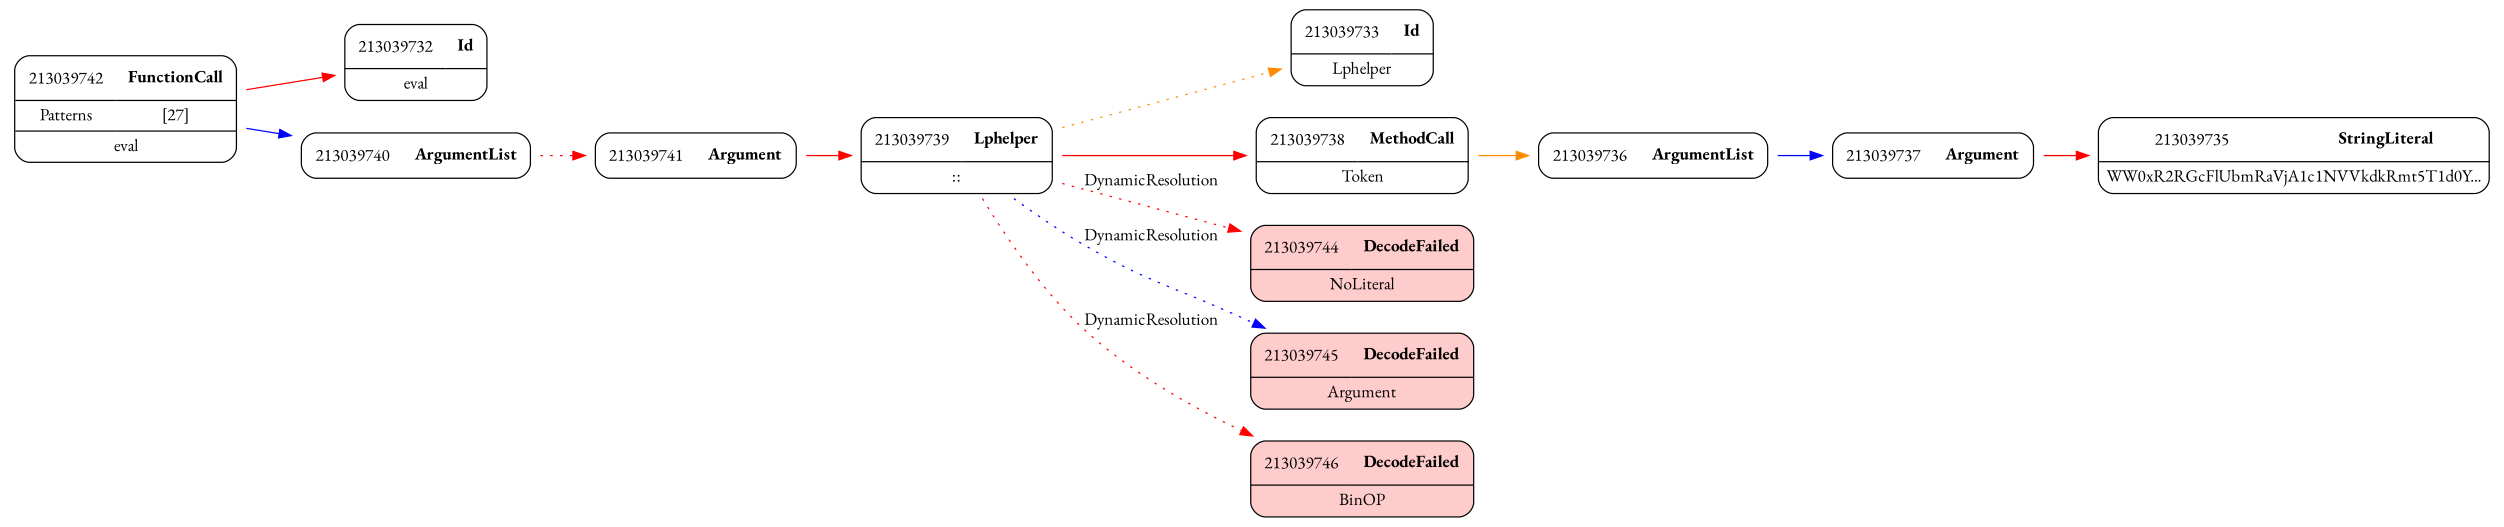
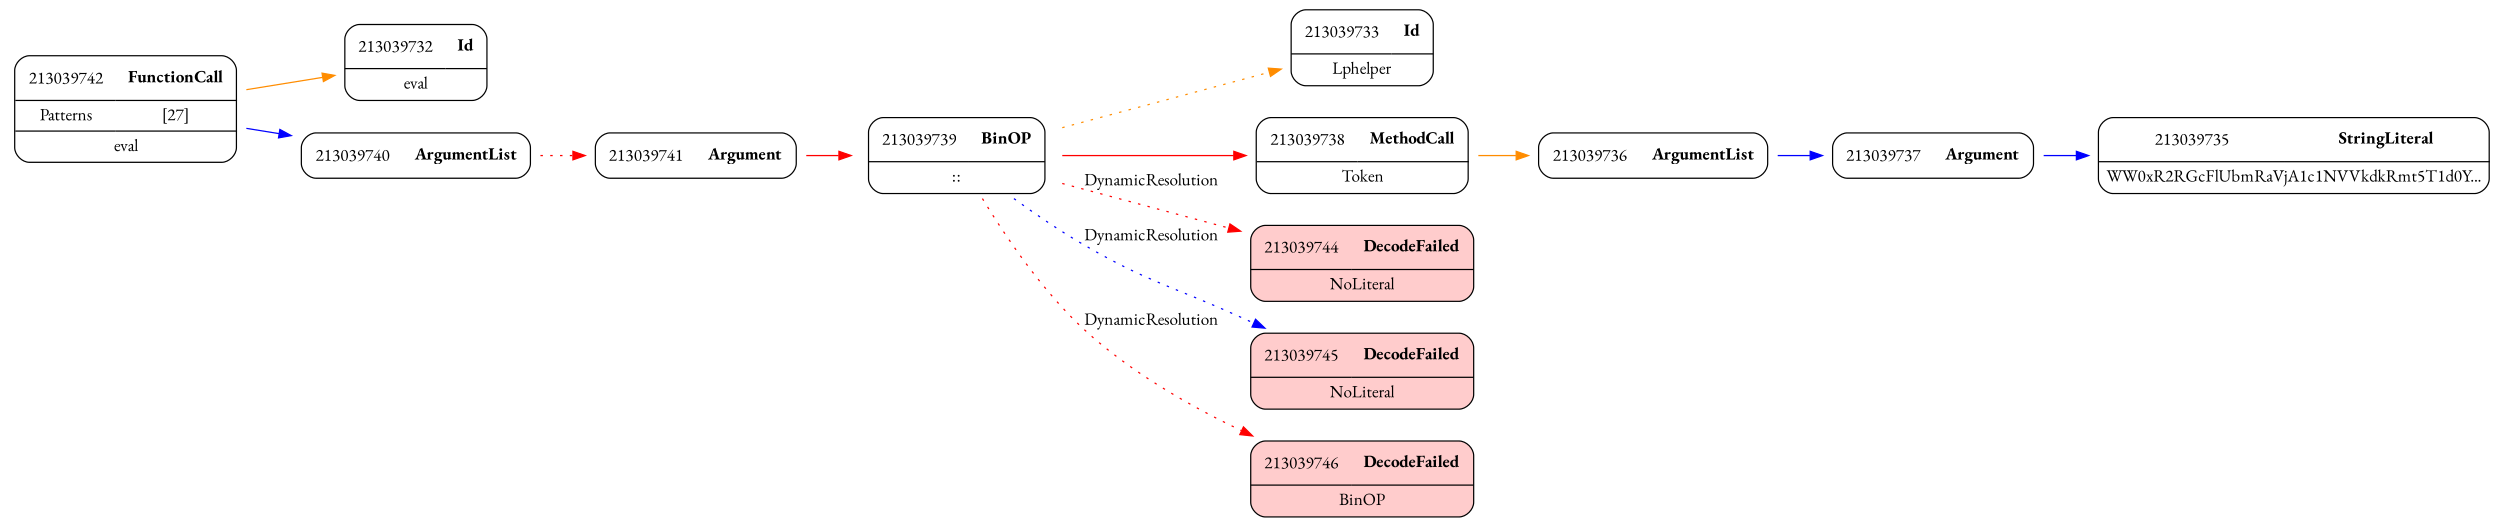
(285, 84) -> (285, 84)
(1006, 138) -> (1006, 138)
(2060, 156) -> (2060, 156)
(1362, 392) -> (1362, 392)
